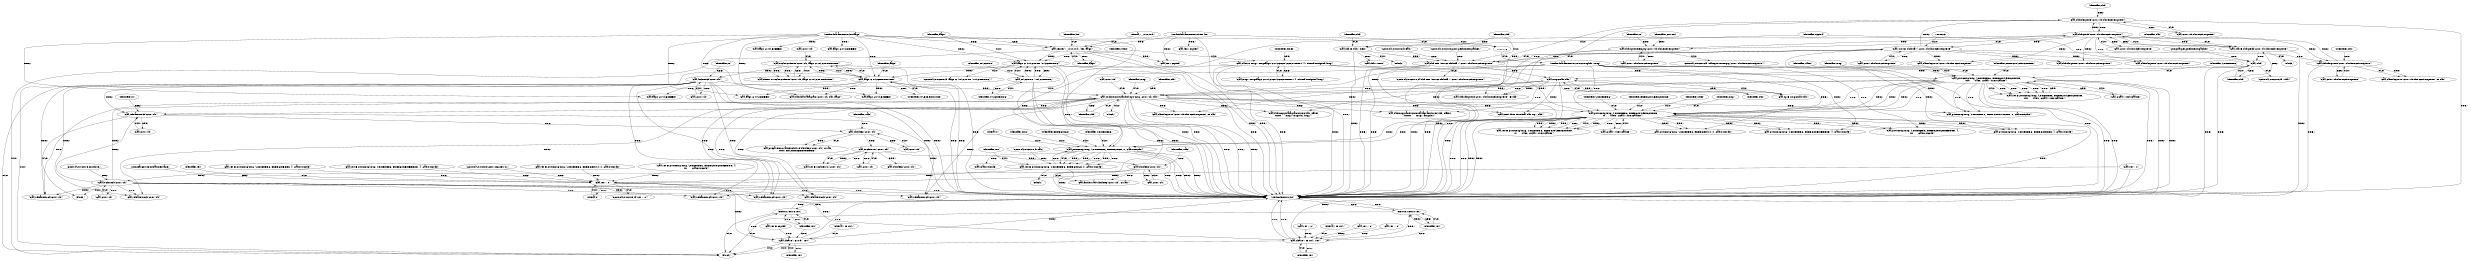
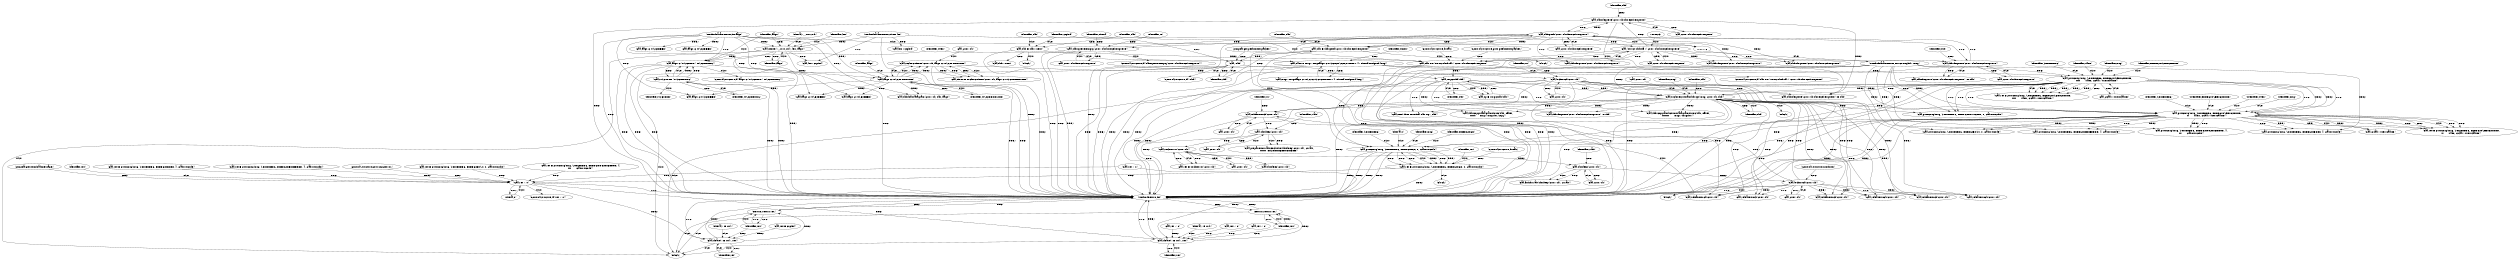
(1665, 34) -> (1096, 34)
none -> (1223, 47)
(1005, 71) -> (666, 88)
(985, 167) -> none
